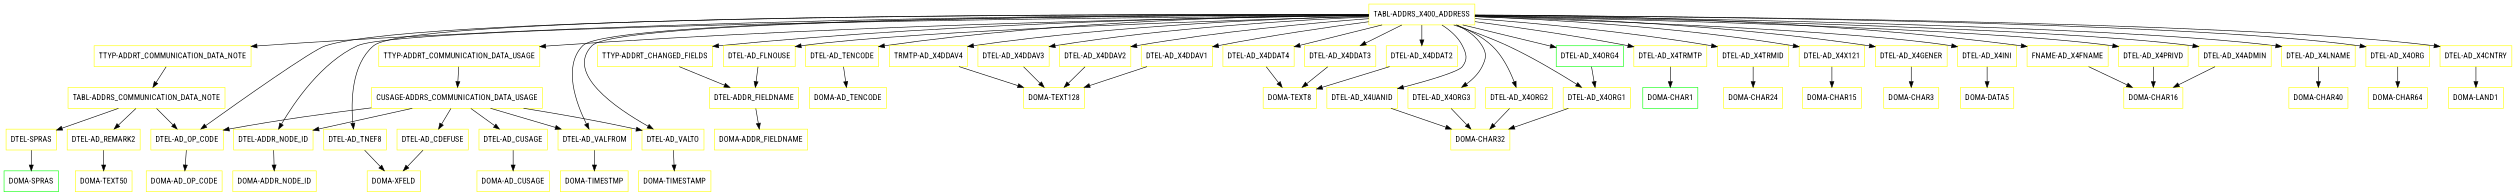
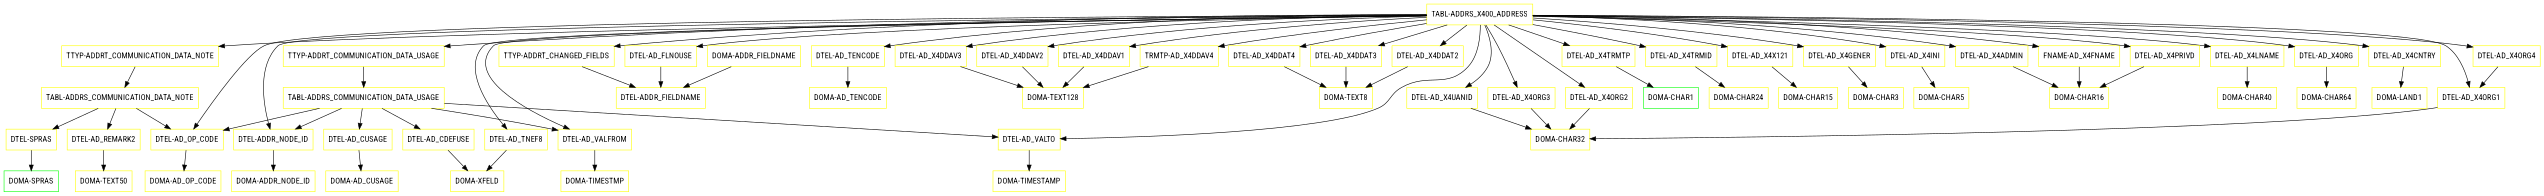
(1590, 56) -> (2507, 56)
(457, 98) -> (364, 98)
(1987, 98) -> (1941, 98)
(757, 116) -> (710, 76)
